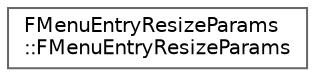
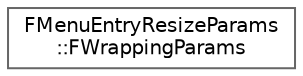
(158, 38) -> (152, 38)
